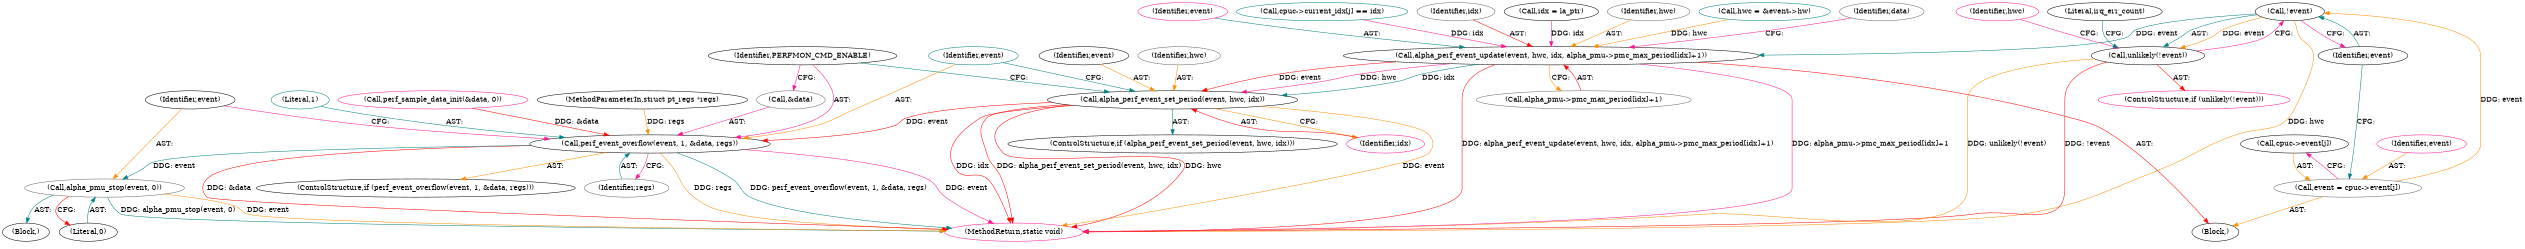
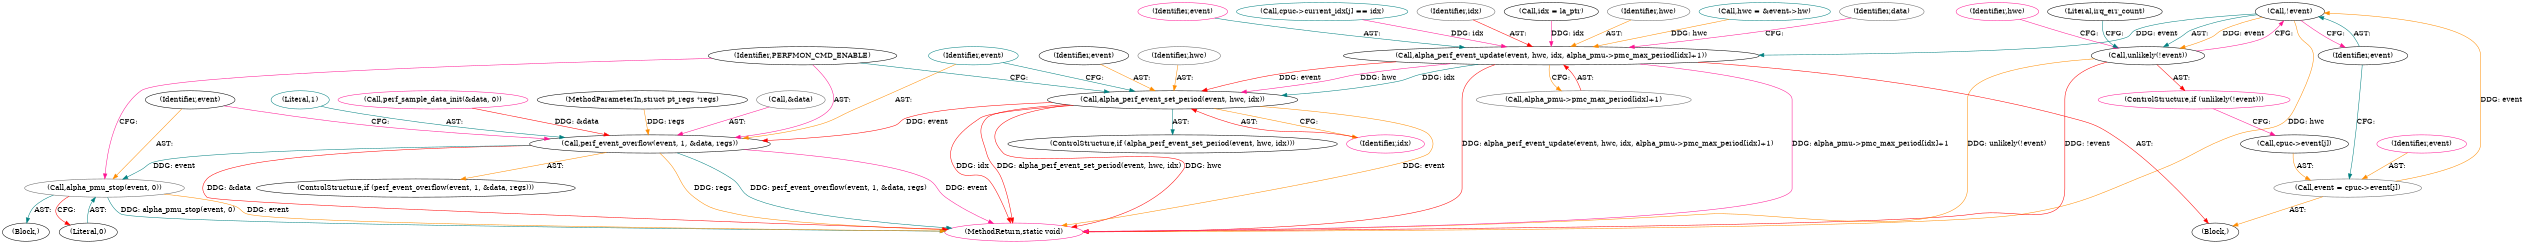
(797, 75) -> (380, 70)
(2324, 167) -> (2242, 121)
(627, 188) -> none
